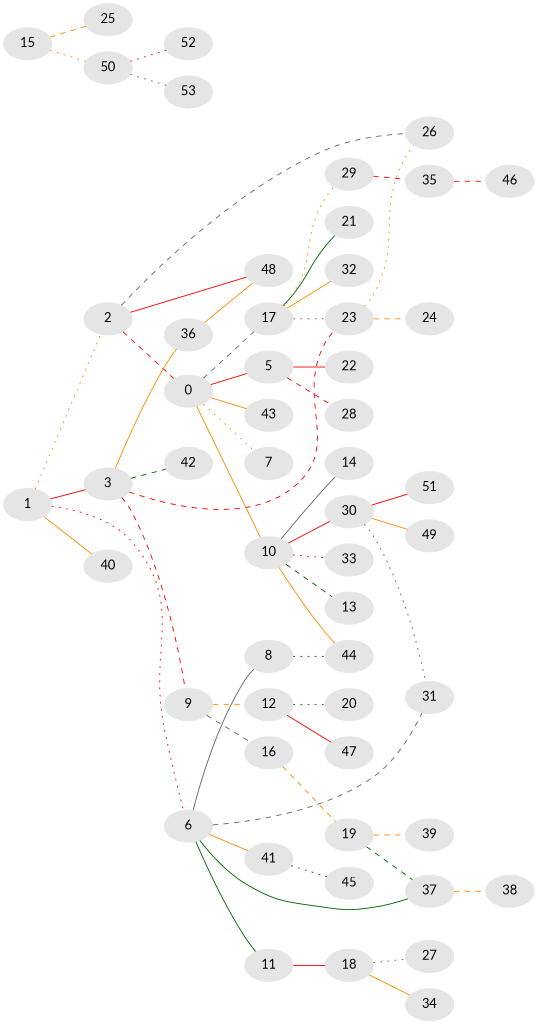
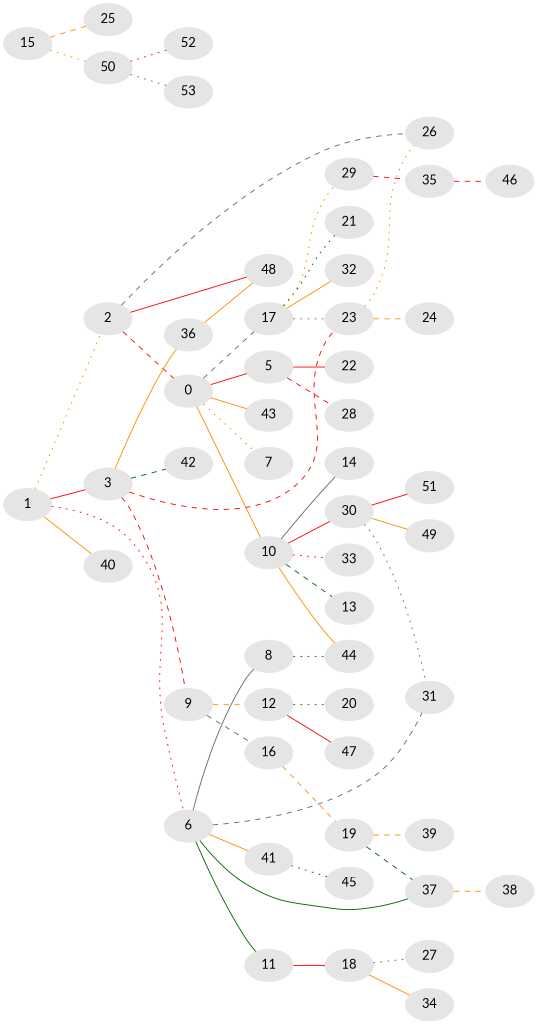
(310, 269) -> (310, 269)
